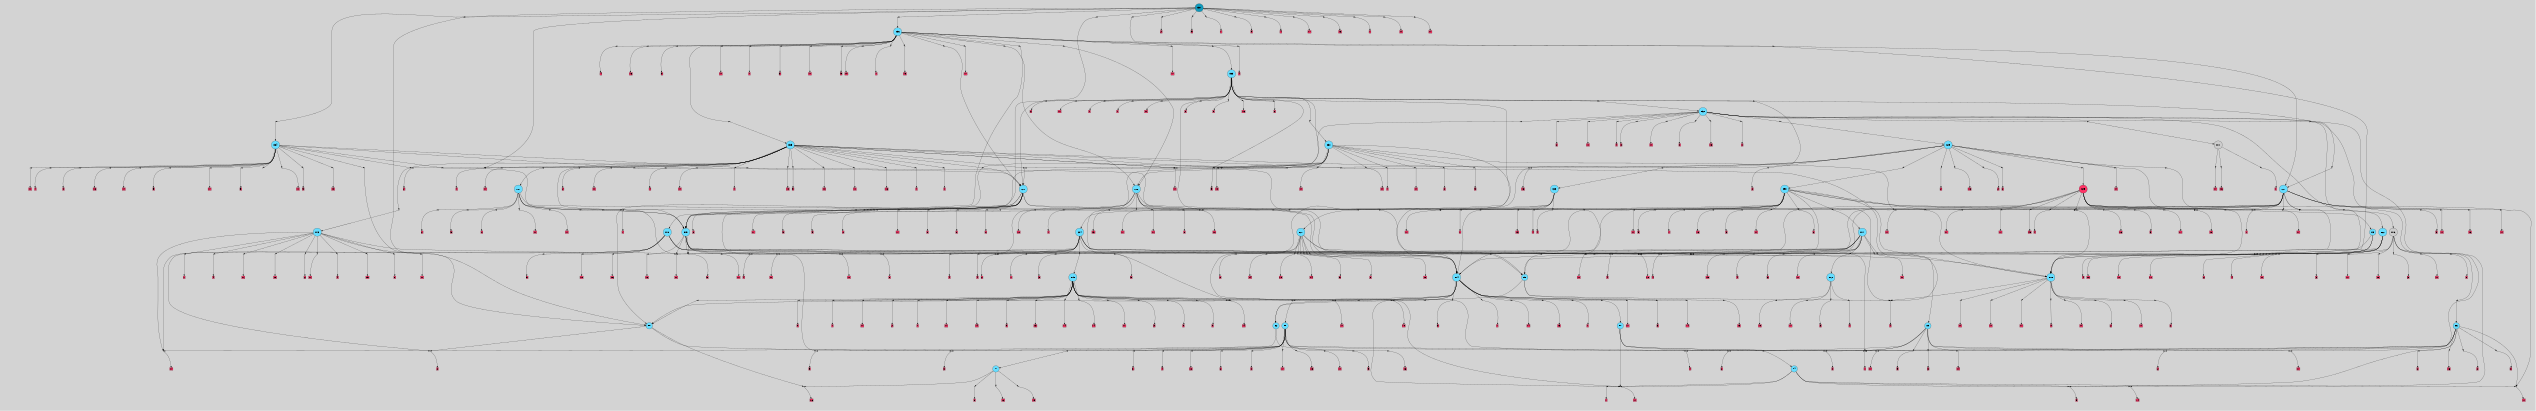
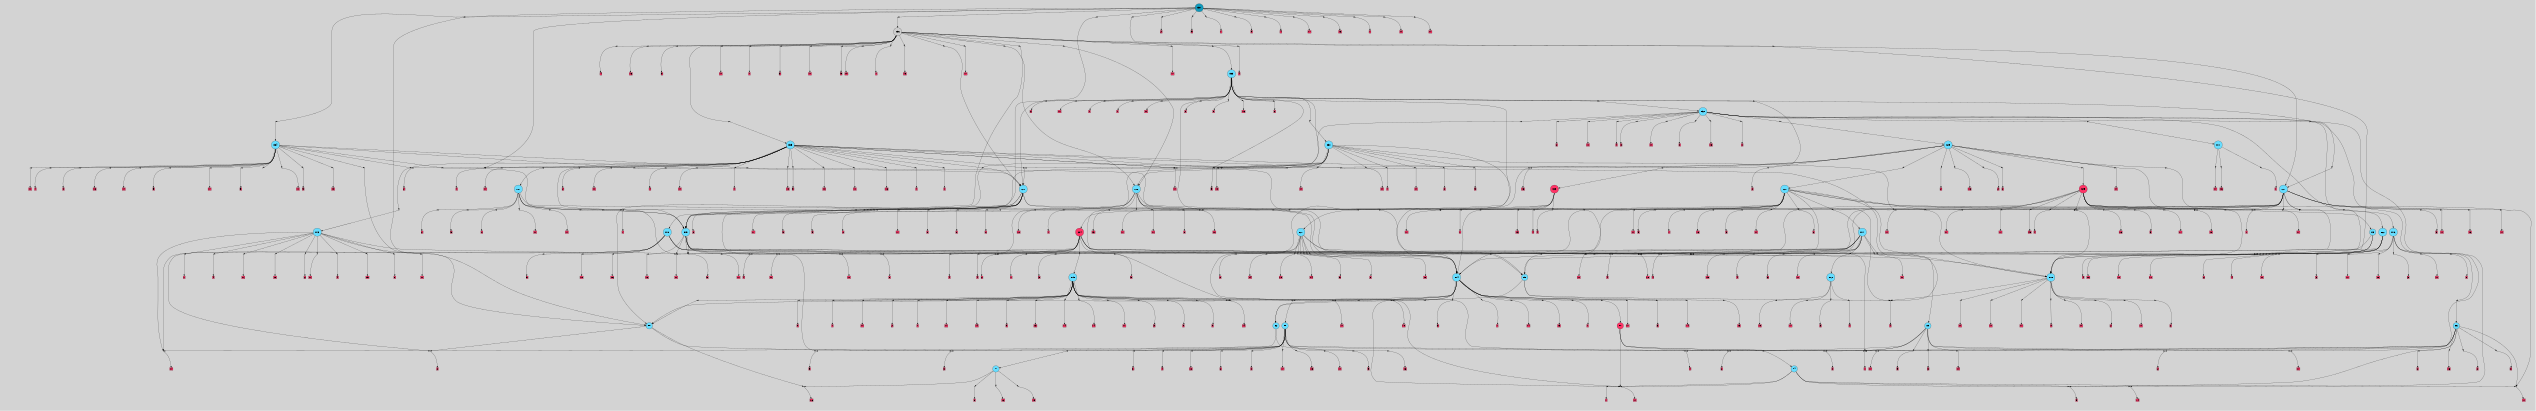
(898, 32) -> (898, 32)
(2218, 145) -> (2218, 145)
(1554, 189) -> (1554, 189)
(1785, 189) -> (1785, 189)
(1080, 232) -> (1080, 232)
(2393, 232) -> (2393, 232)
(1620, 326) -> (1620, 326)
